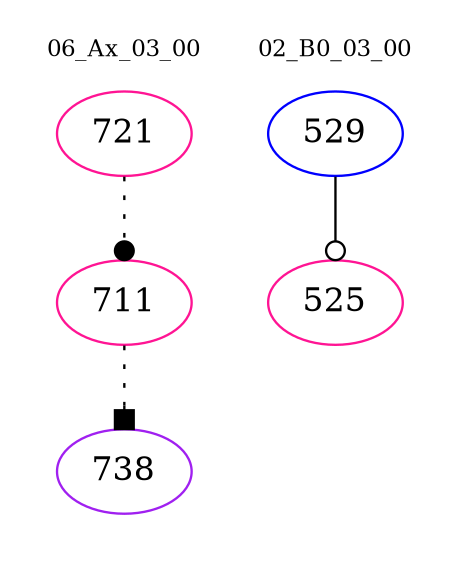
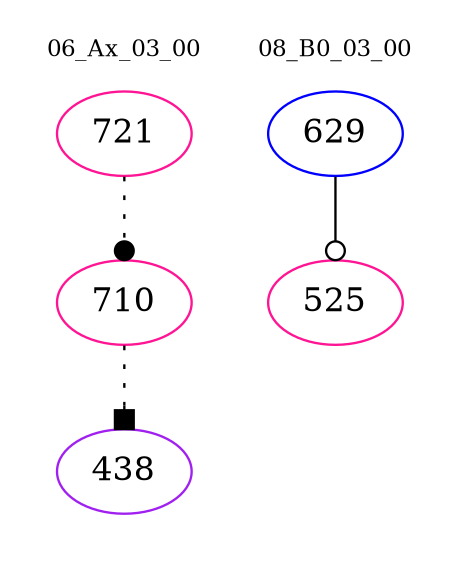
(335, 50) -> (335, 50)
(335, 134) -> (335, 134)
(124, 303) -> (124, 303)
(124, 472) -> (124, 472)
